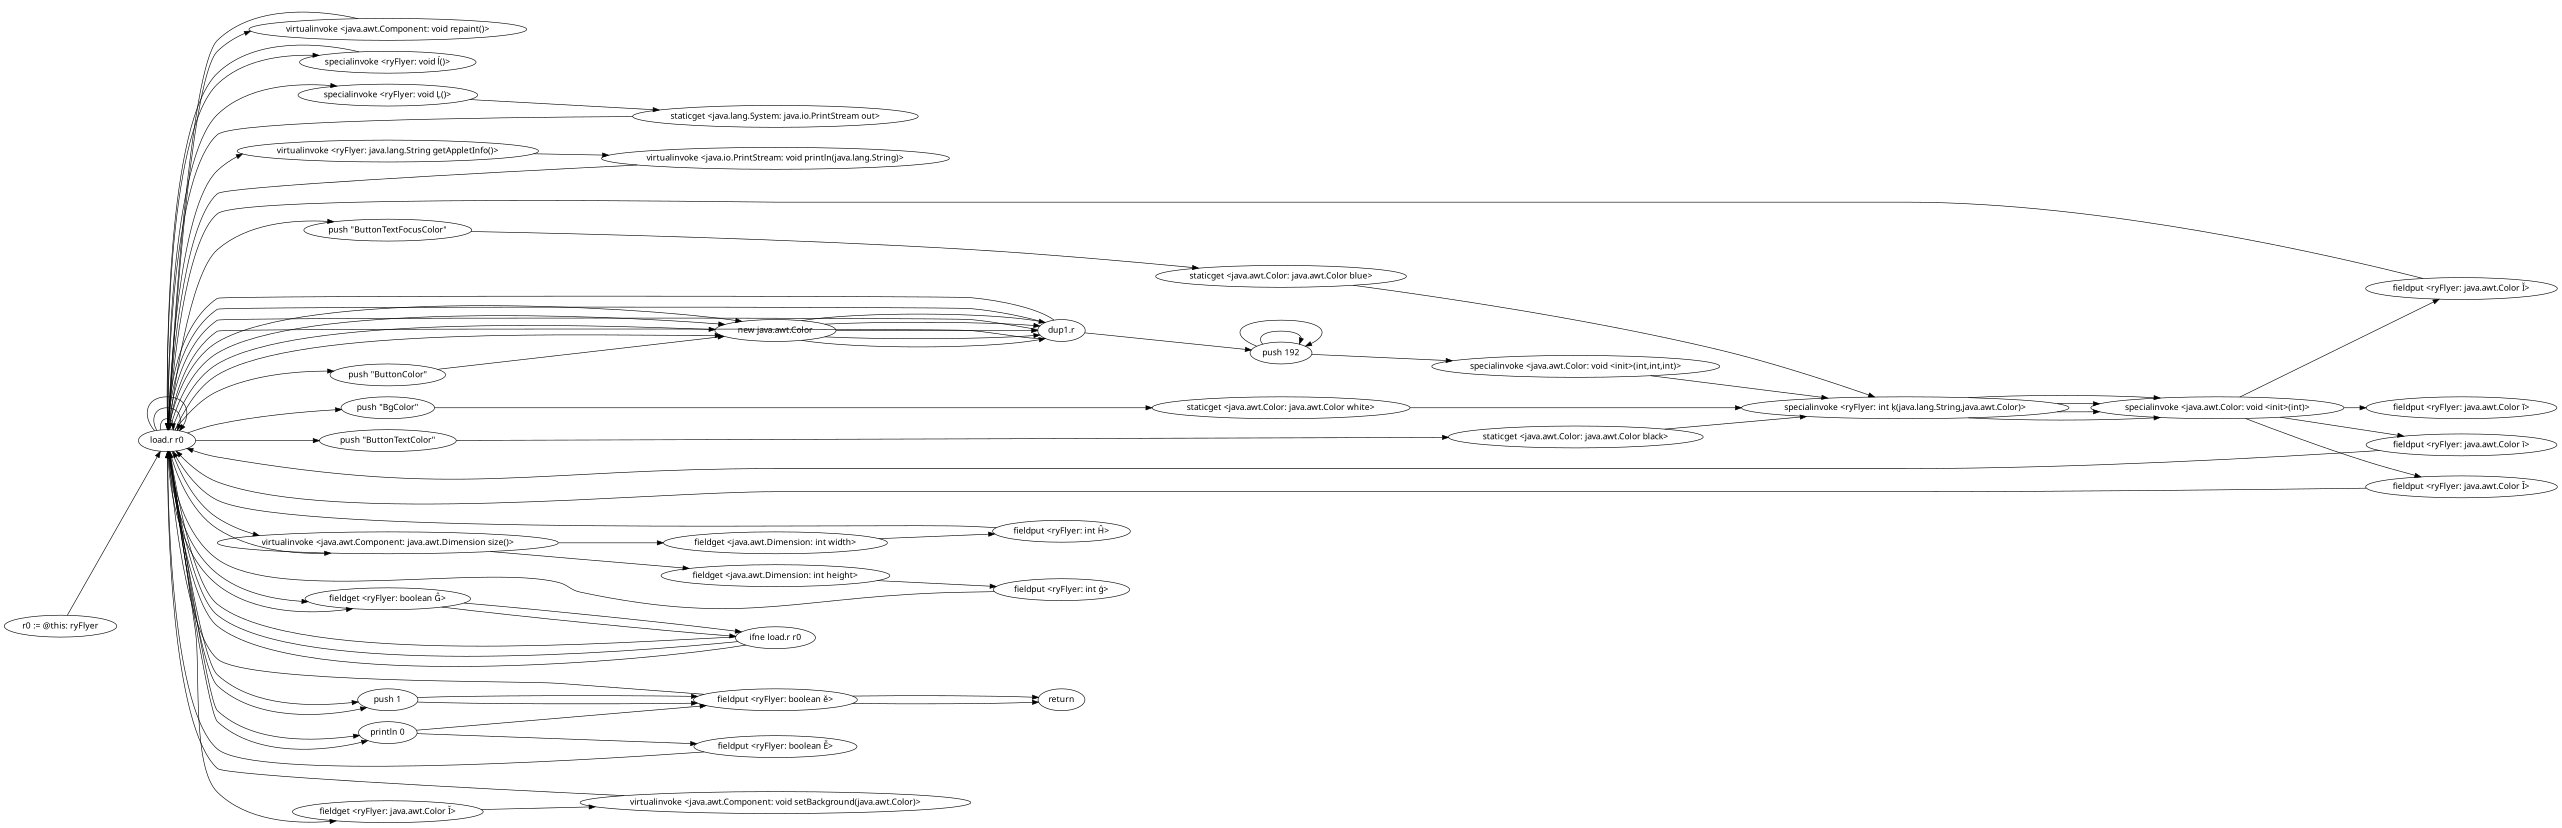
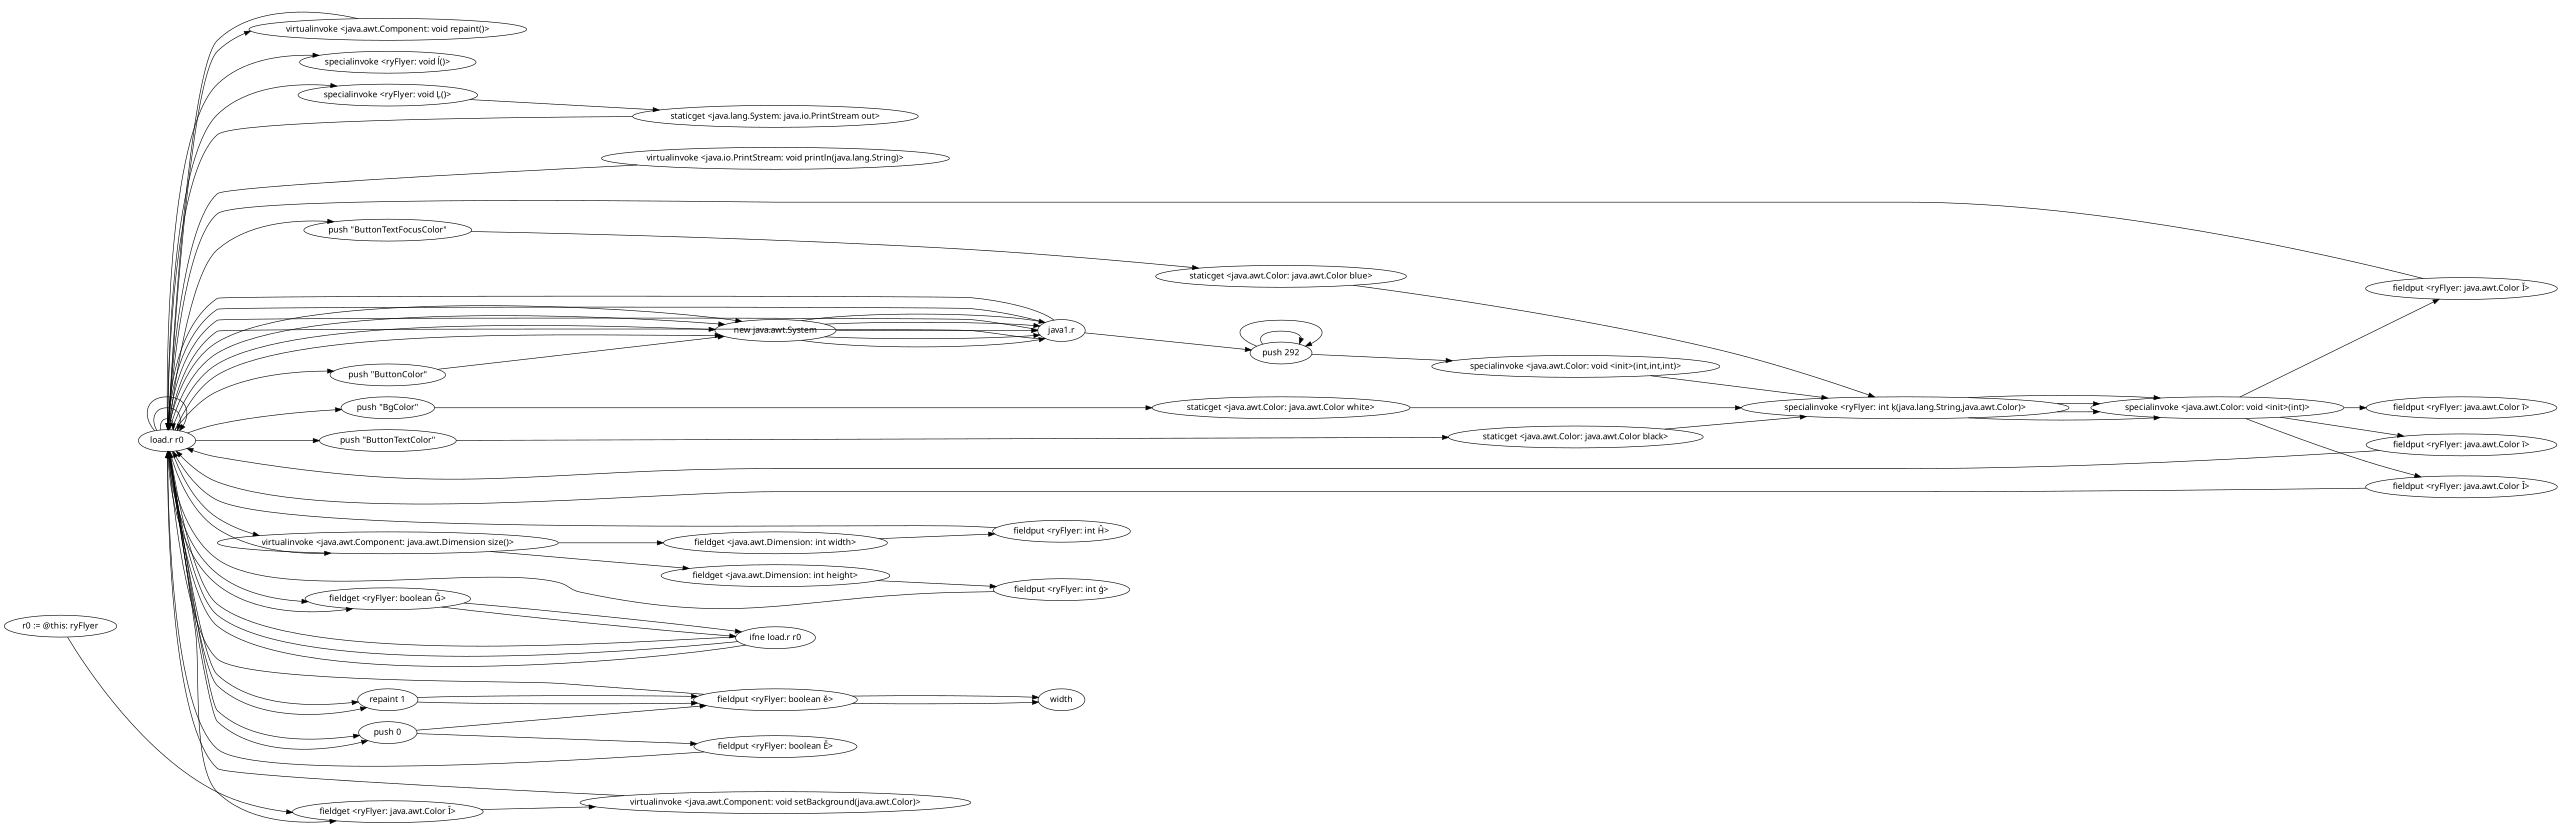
(209, 87) -> none
(388, 151) -> none
(775, 331) -> (775, 331)
(1061, 331) -> (1061, 331)
(1281, 353) -> (1281, 353)
(112, 536) -> (158, 750)
(388, 700) -> (388, 700)
(1061, 700) -> (1061, 700)
(388, 733) -> (388, 733)
